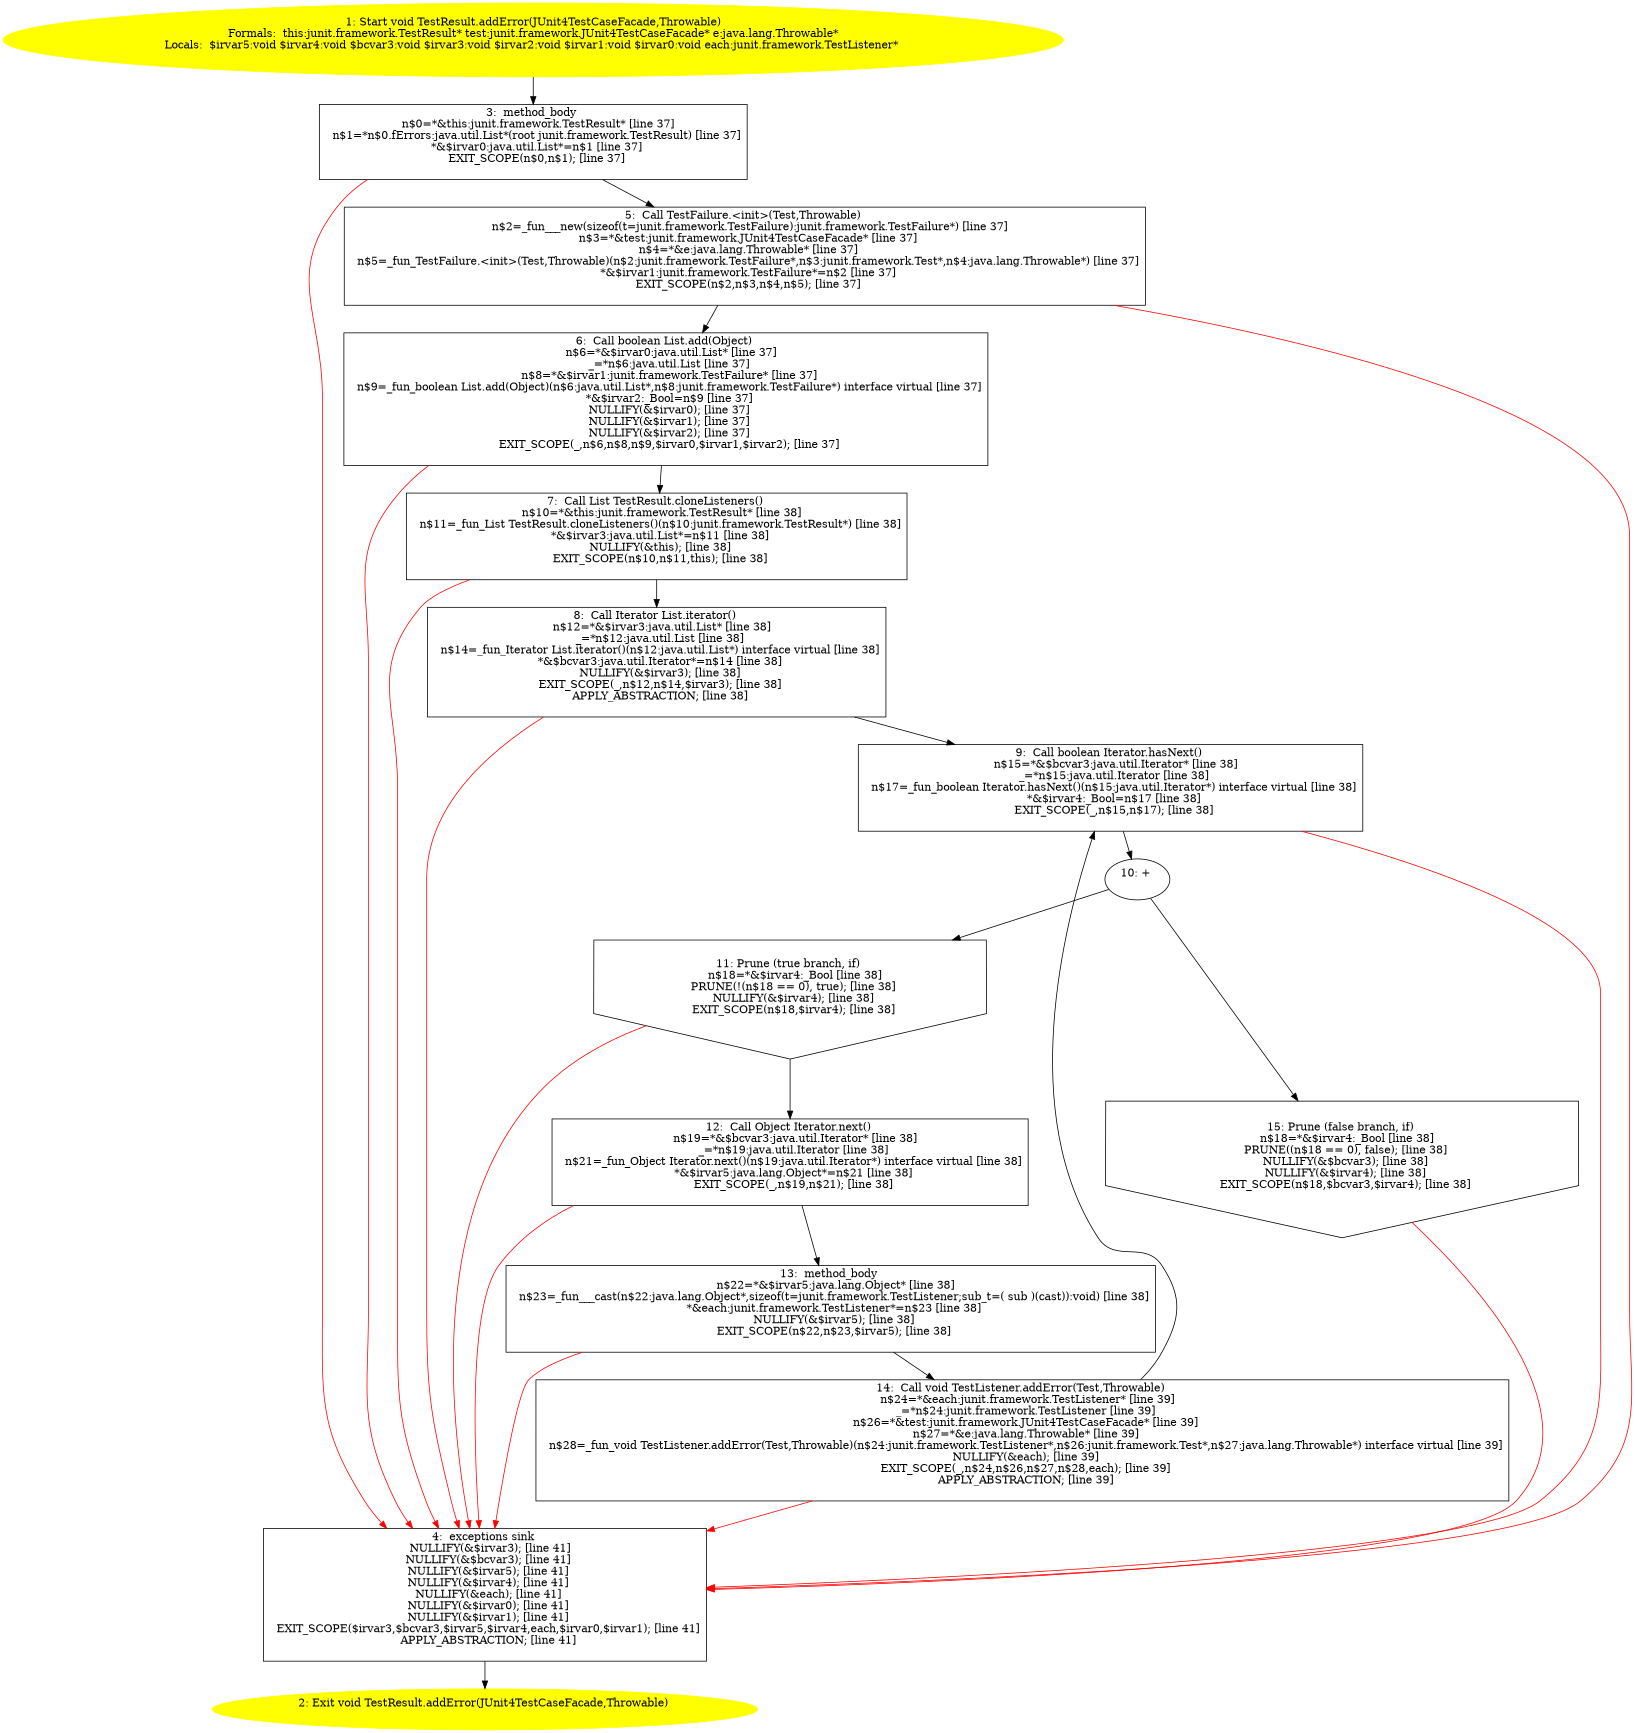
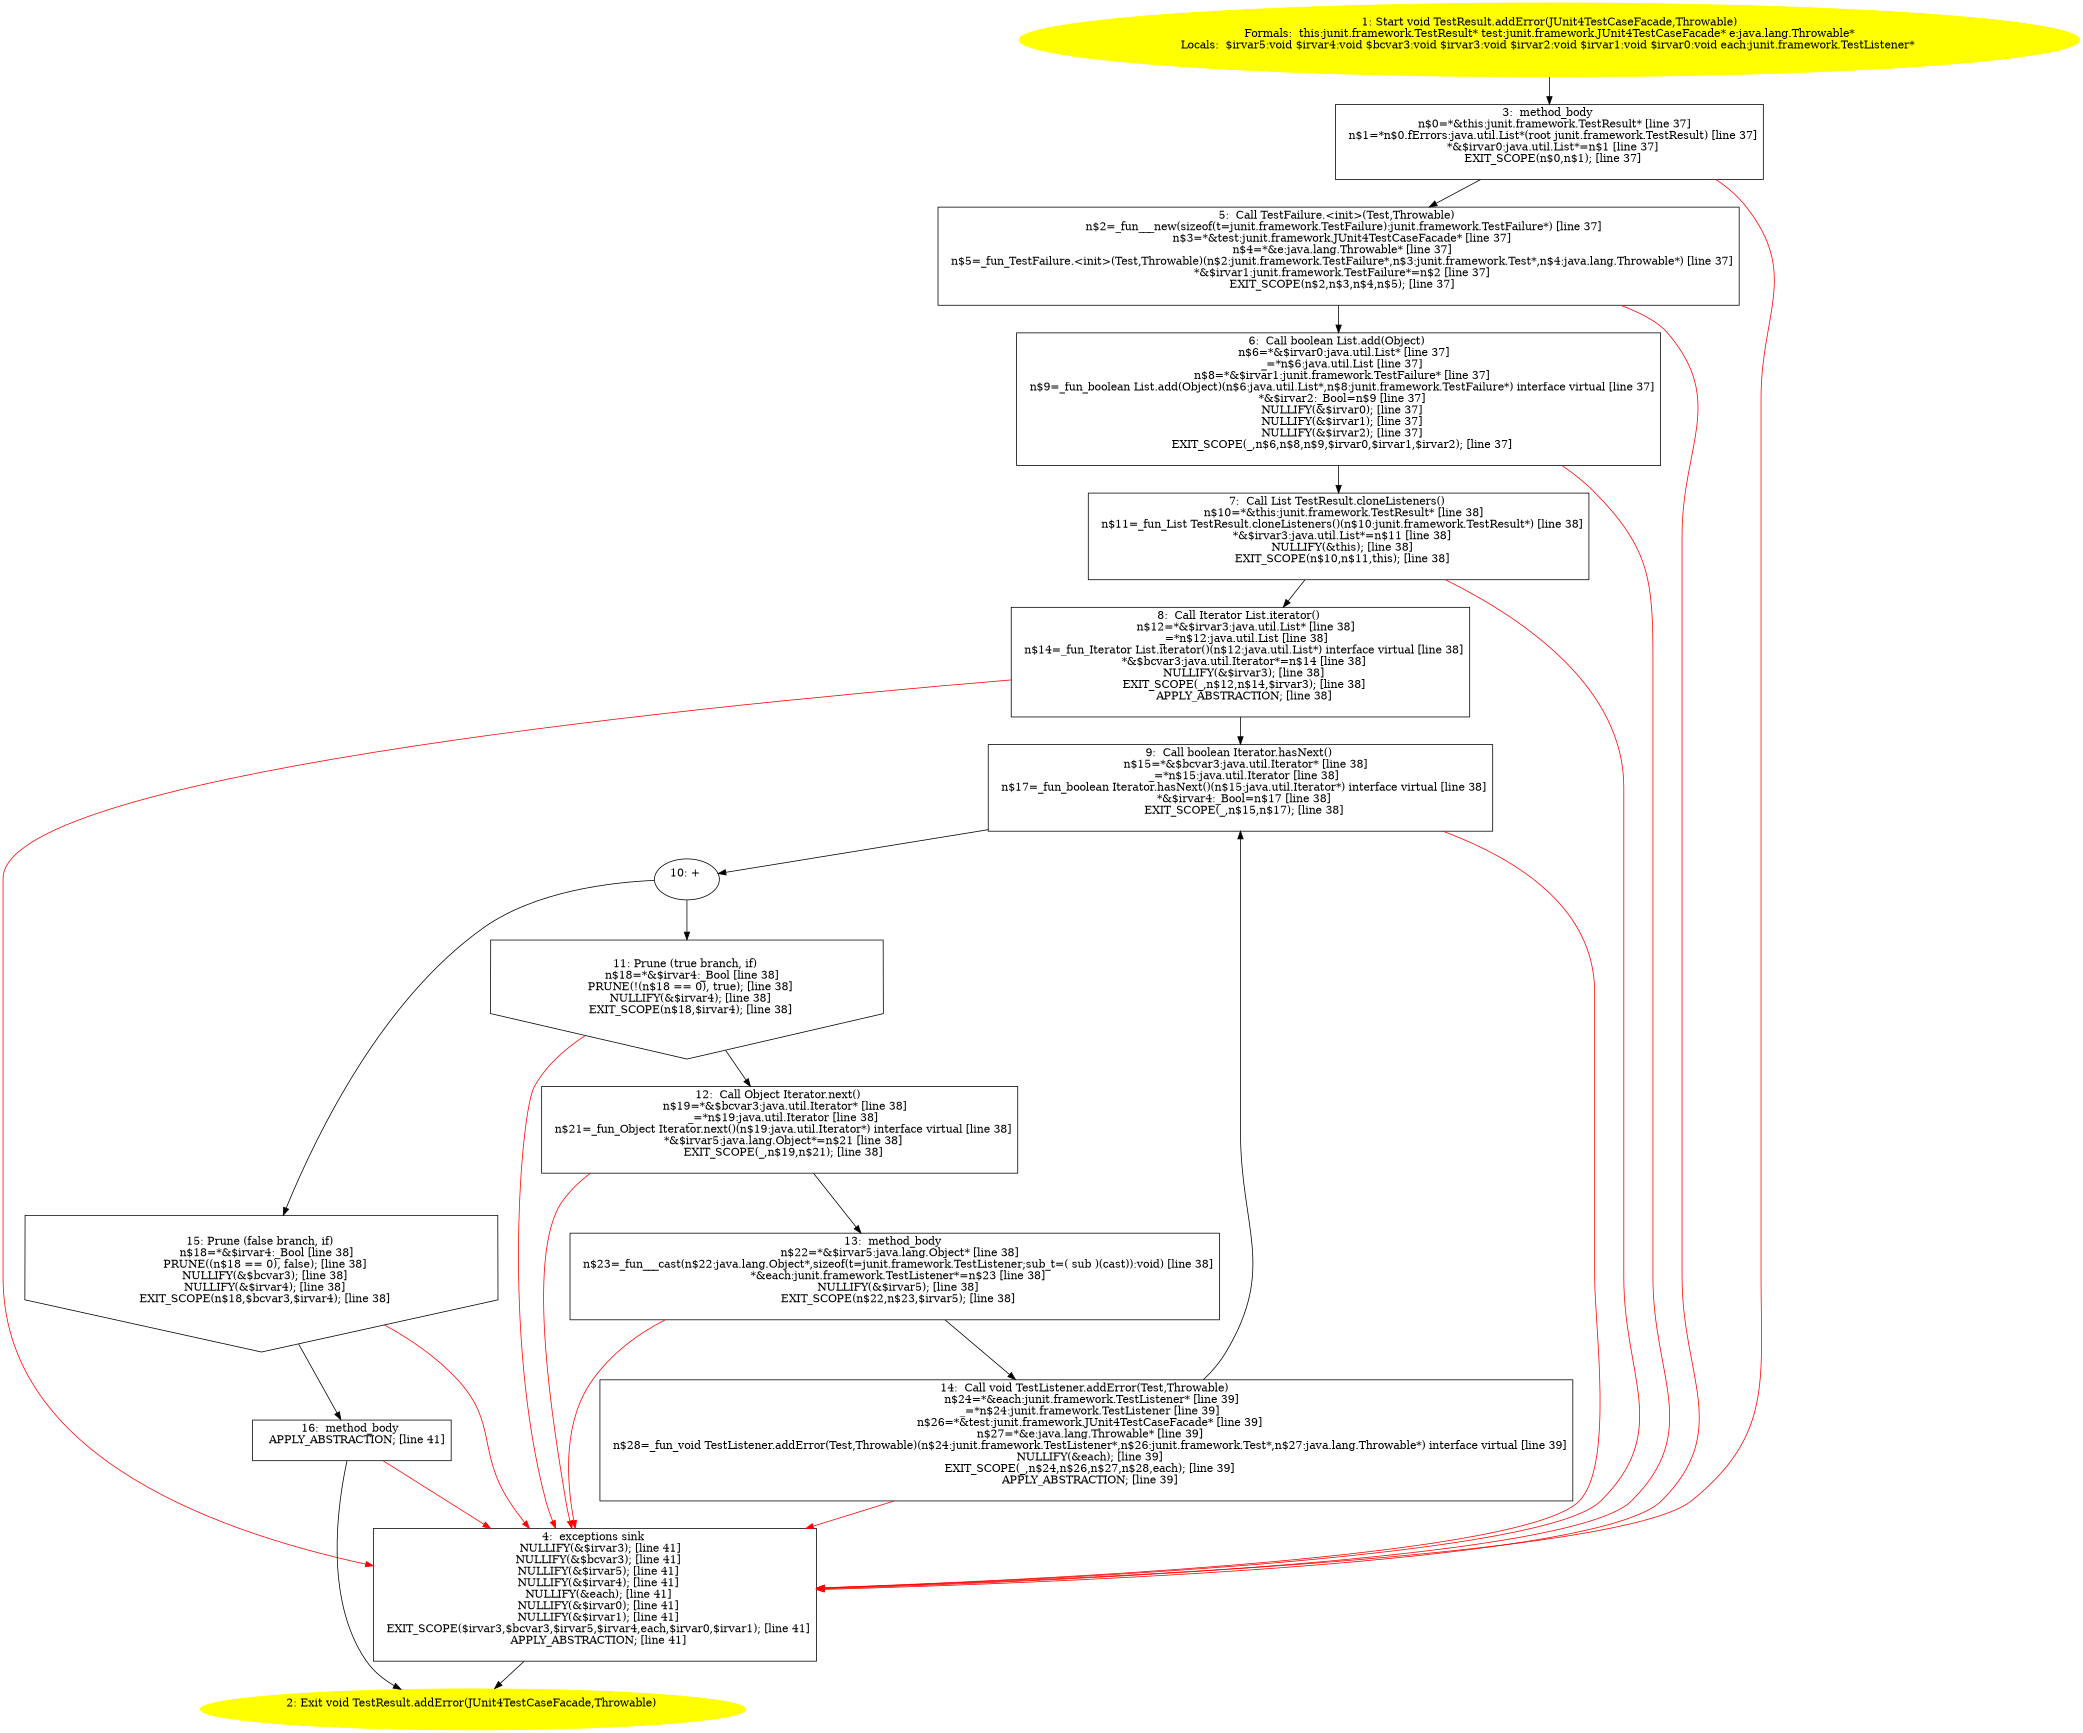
none -> (352, 1440)
